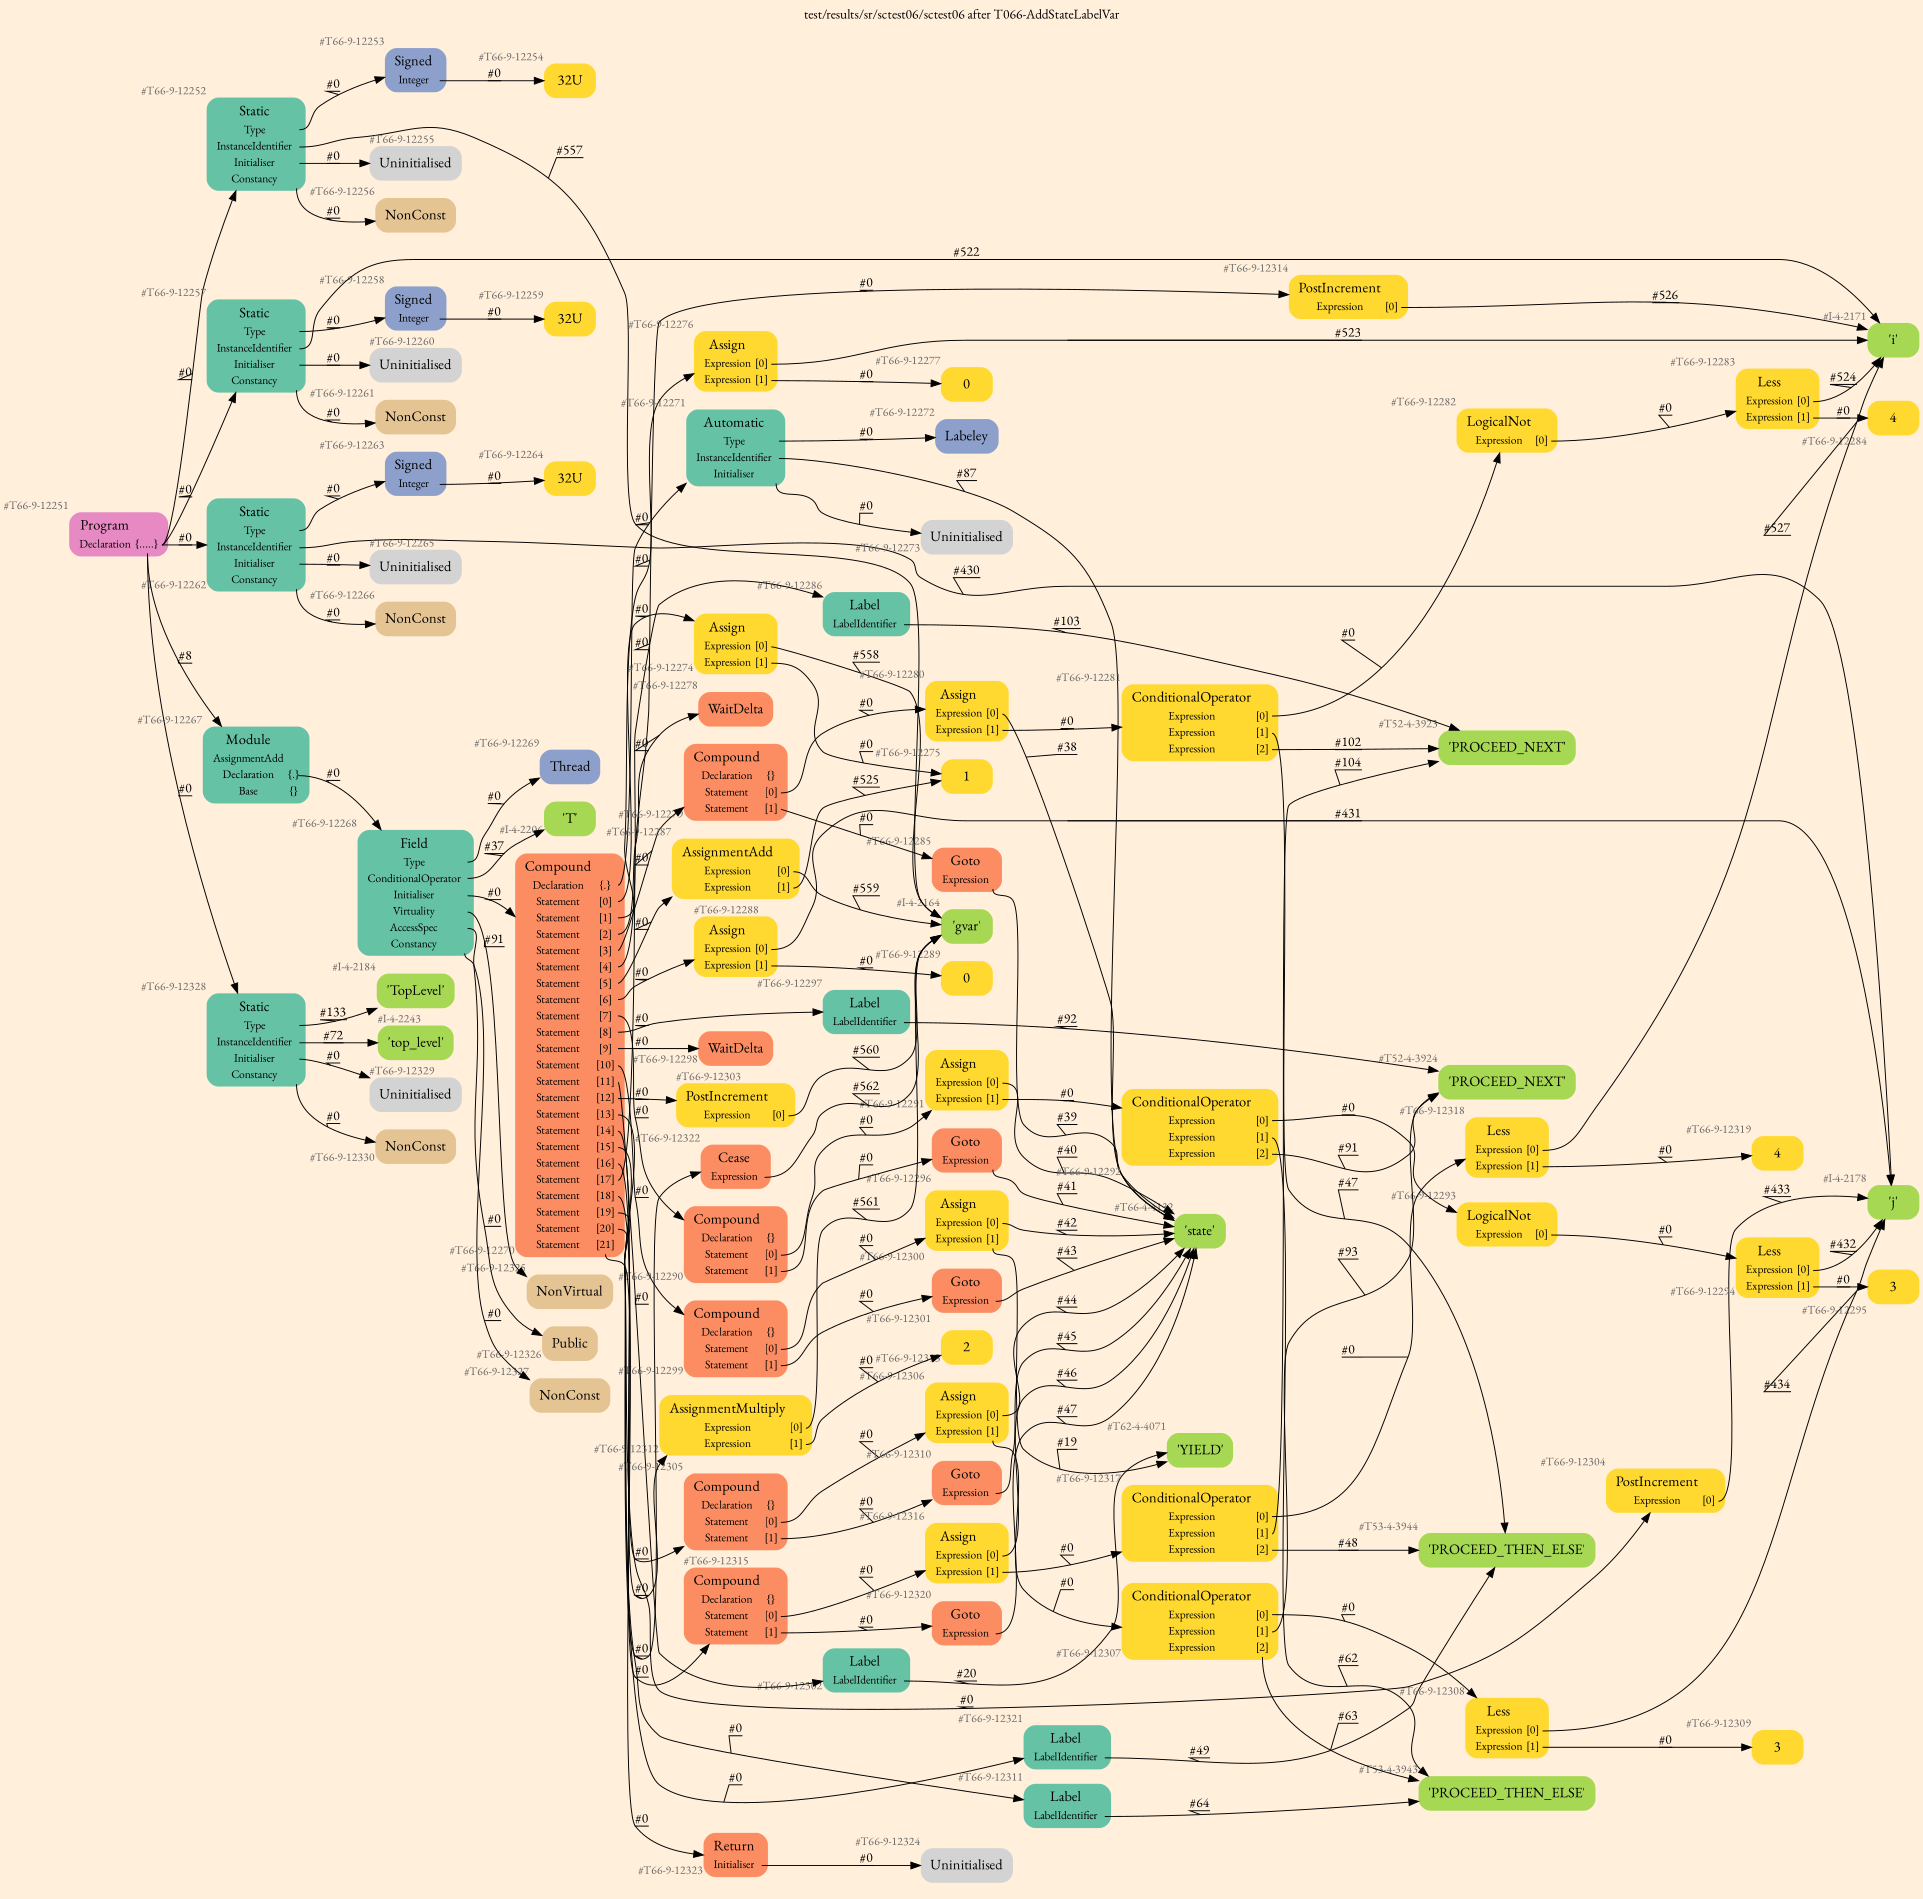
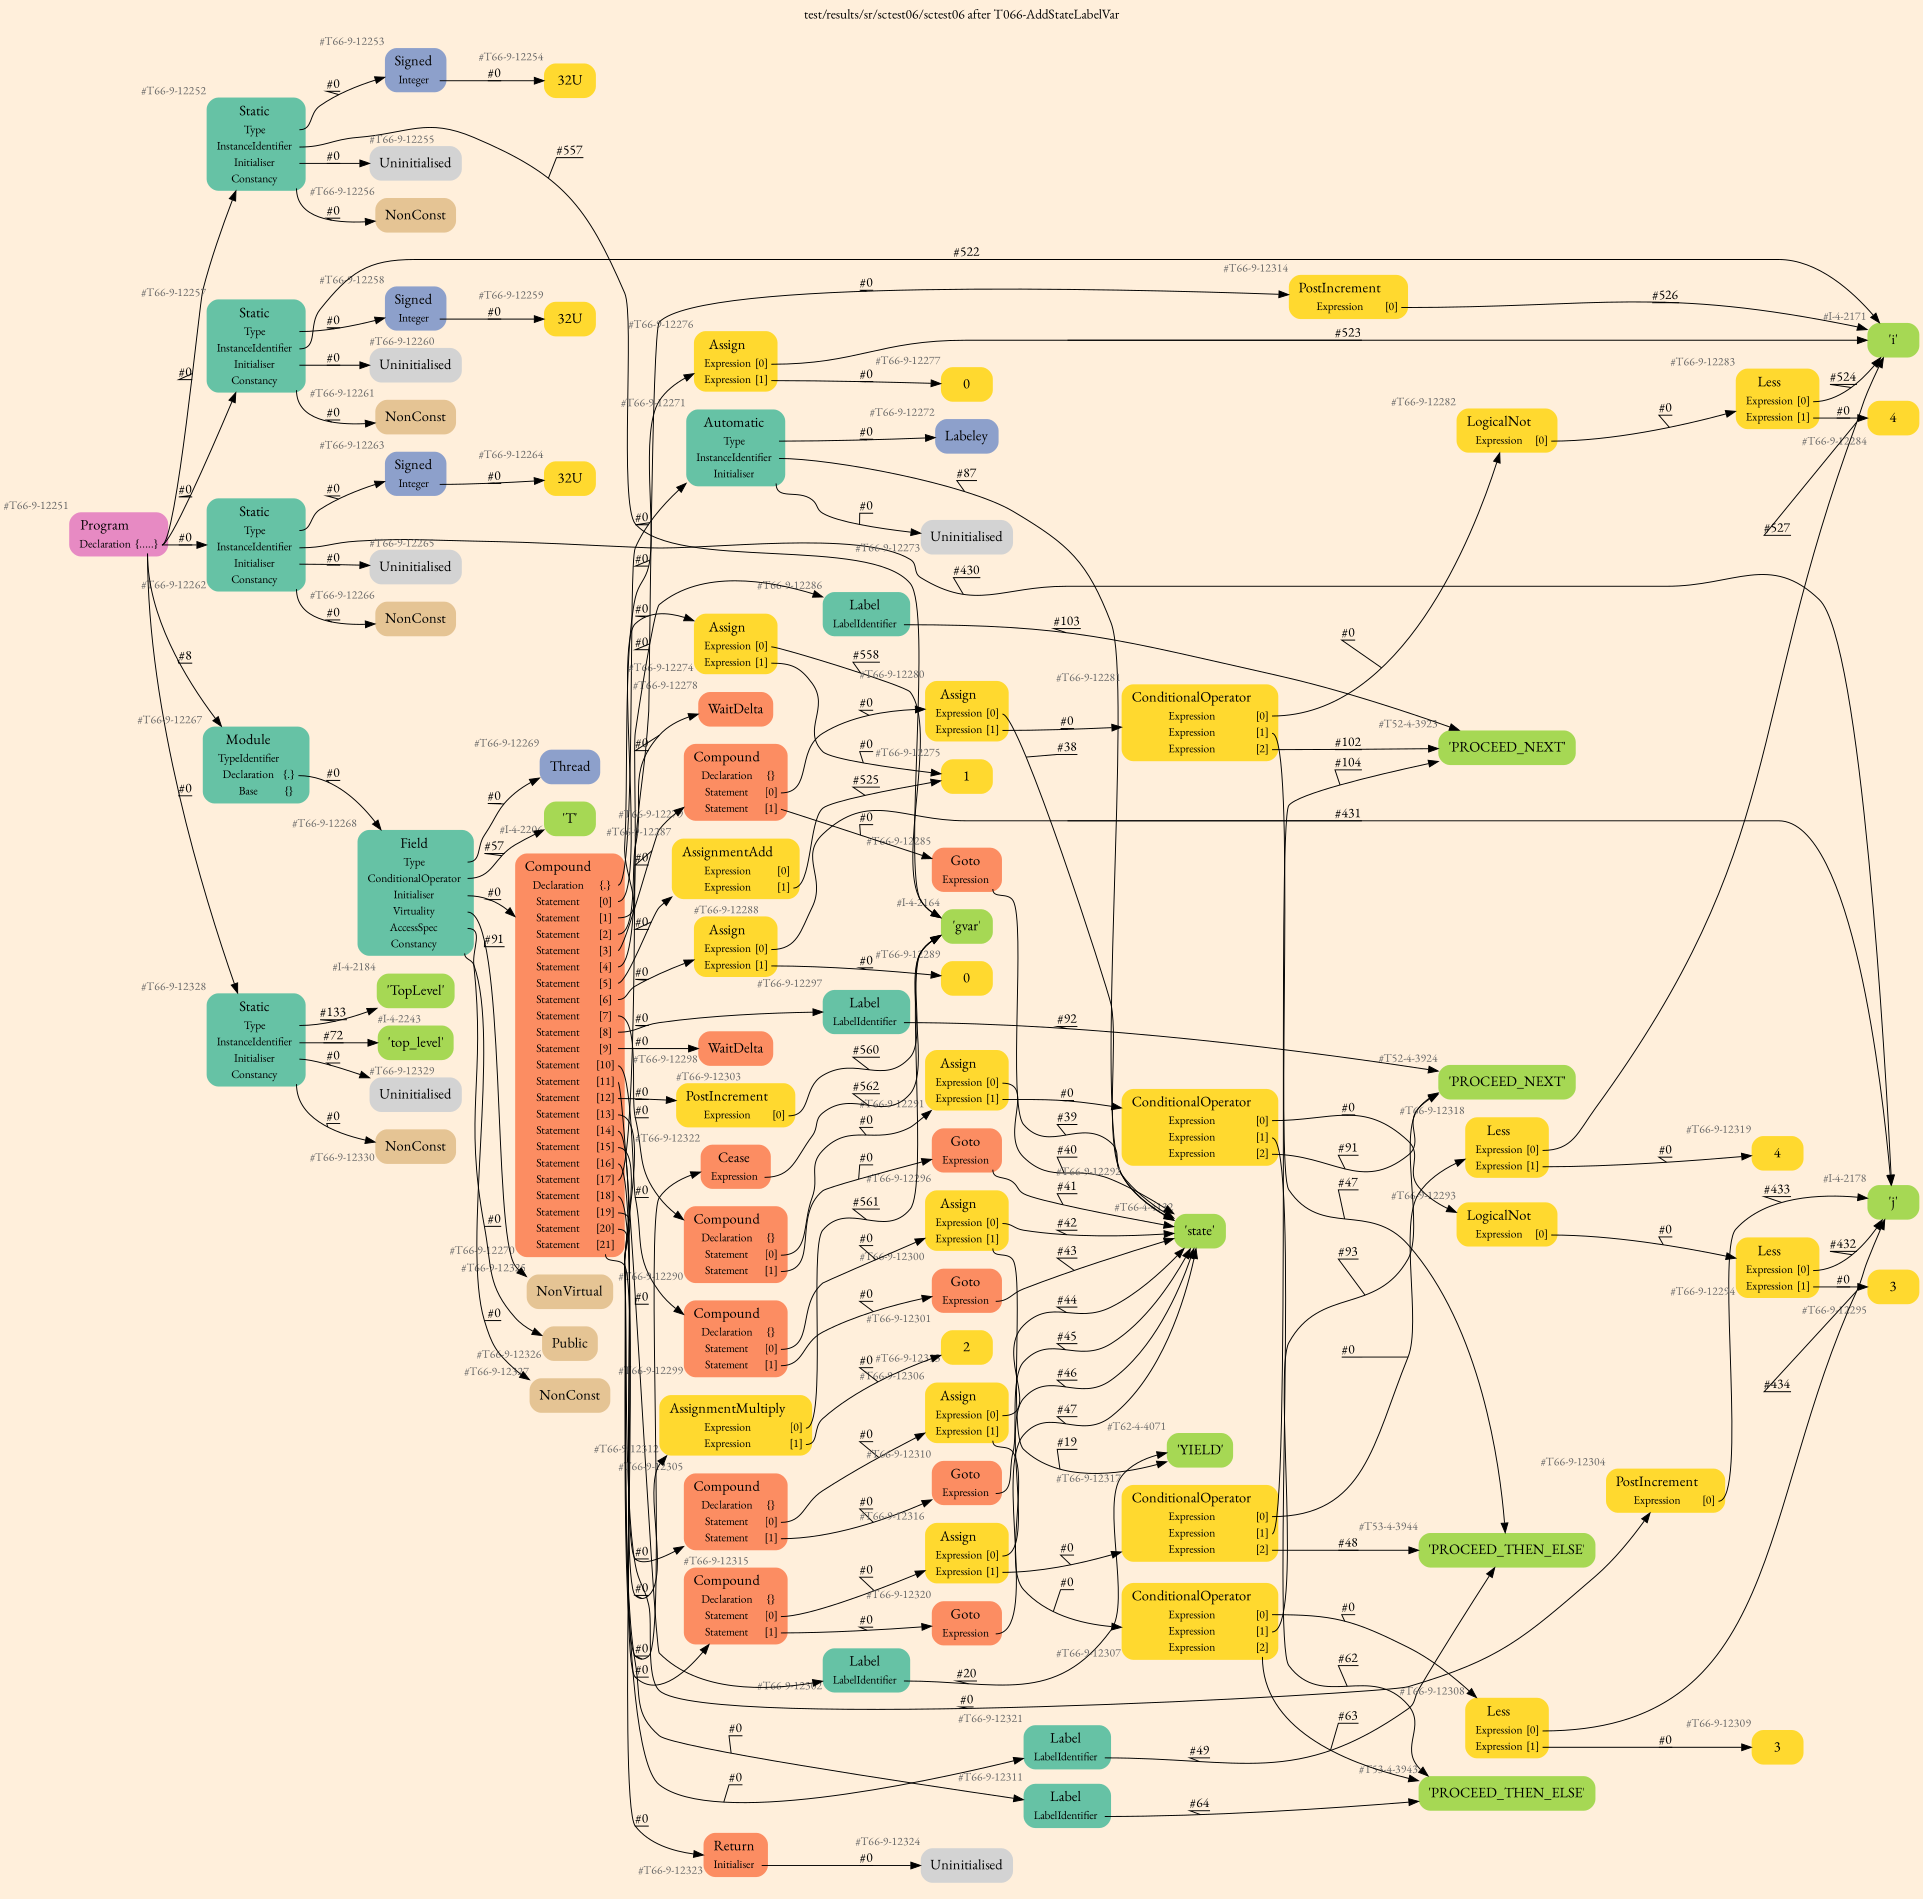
(248, 758) -> (248, 758)
(494, 846) -> (494, 846)
(857, 909) -> none
